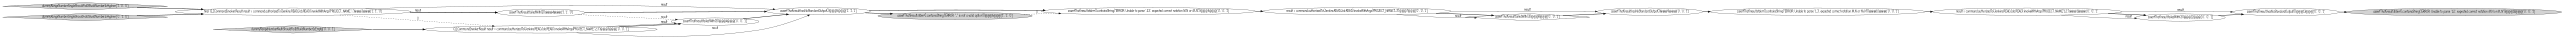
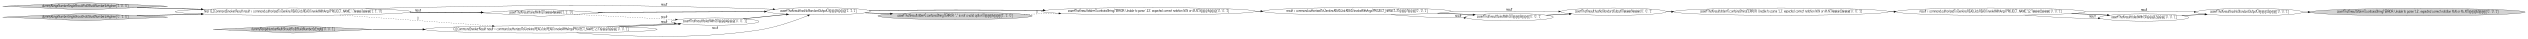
(541, 13) -> (541, 13)
(1527, 17) -> (1509, 17)
